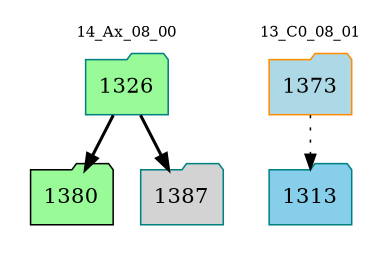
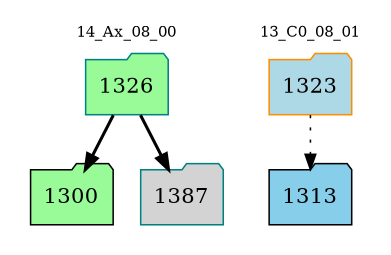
(310, 87) -> (310, 87)
(72, 197) -> (72, 197)
(310, 197) -> (310, 197)
